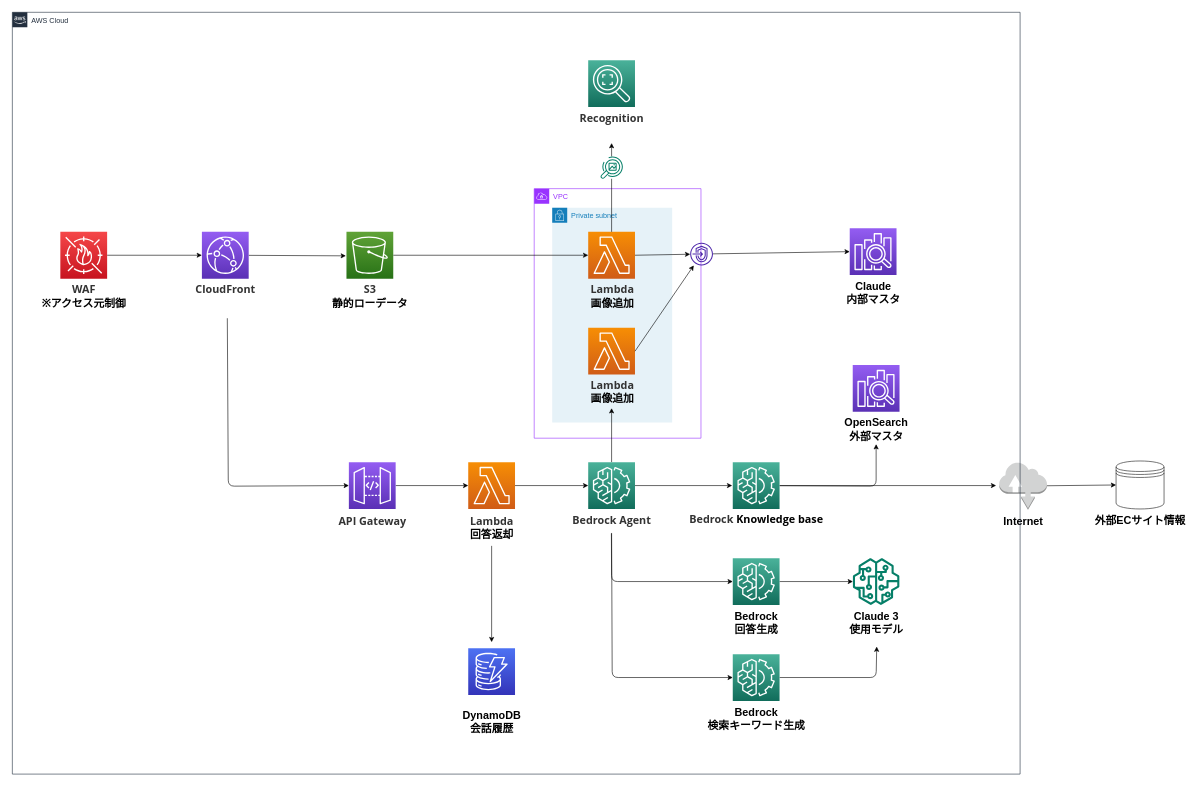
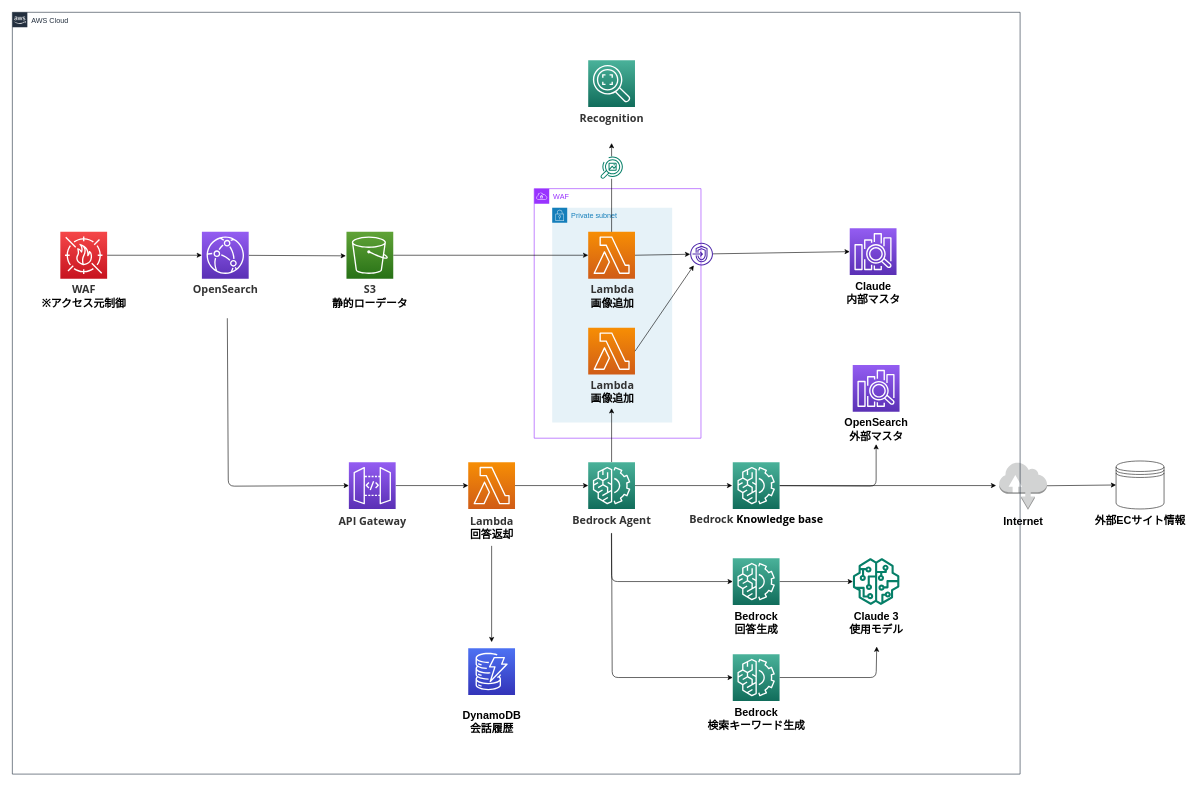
(560, 197) -> (560, 197)
(226, 297) -> (226, 297)
